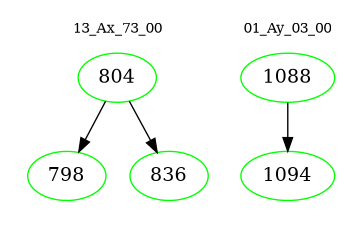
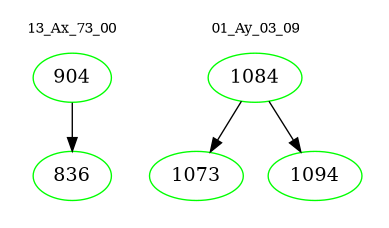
(288, 29) -> (256, 29)
(117, 78) -> (72, 78)
(288, 78) -> (255, 78)
(67, 176) -> none
none -> (196, 176)
